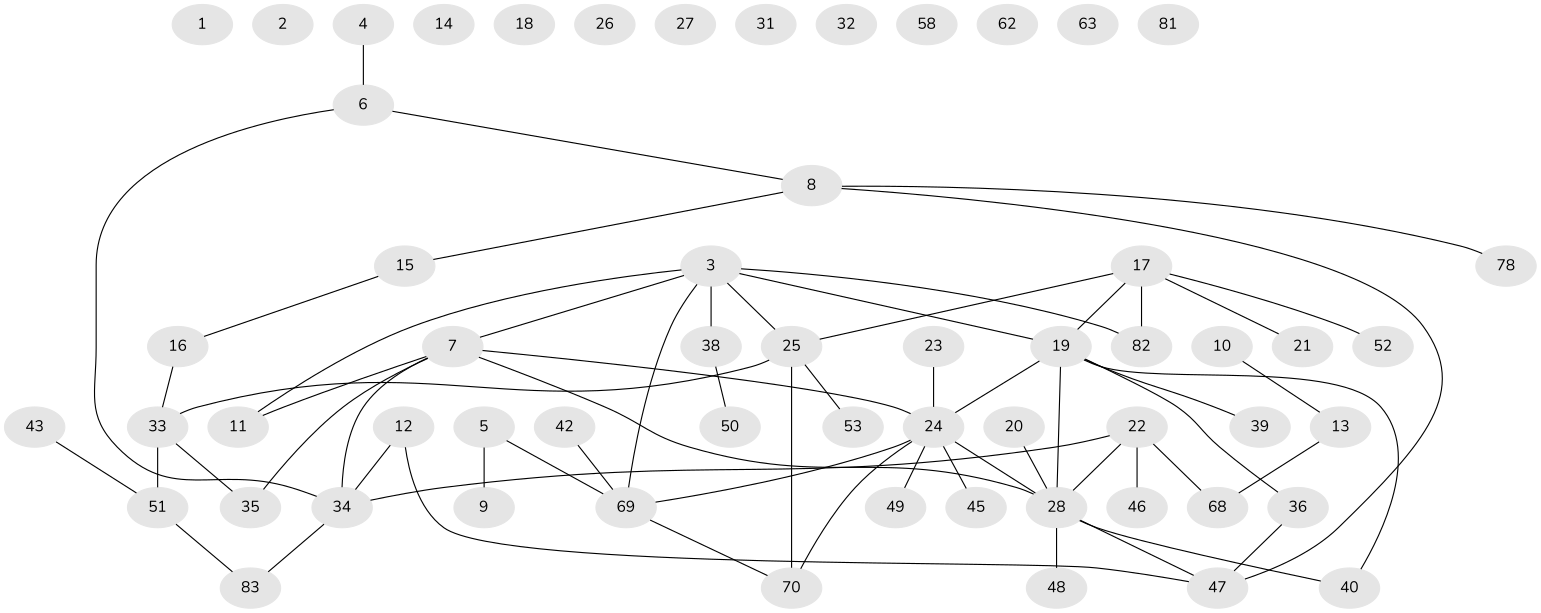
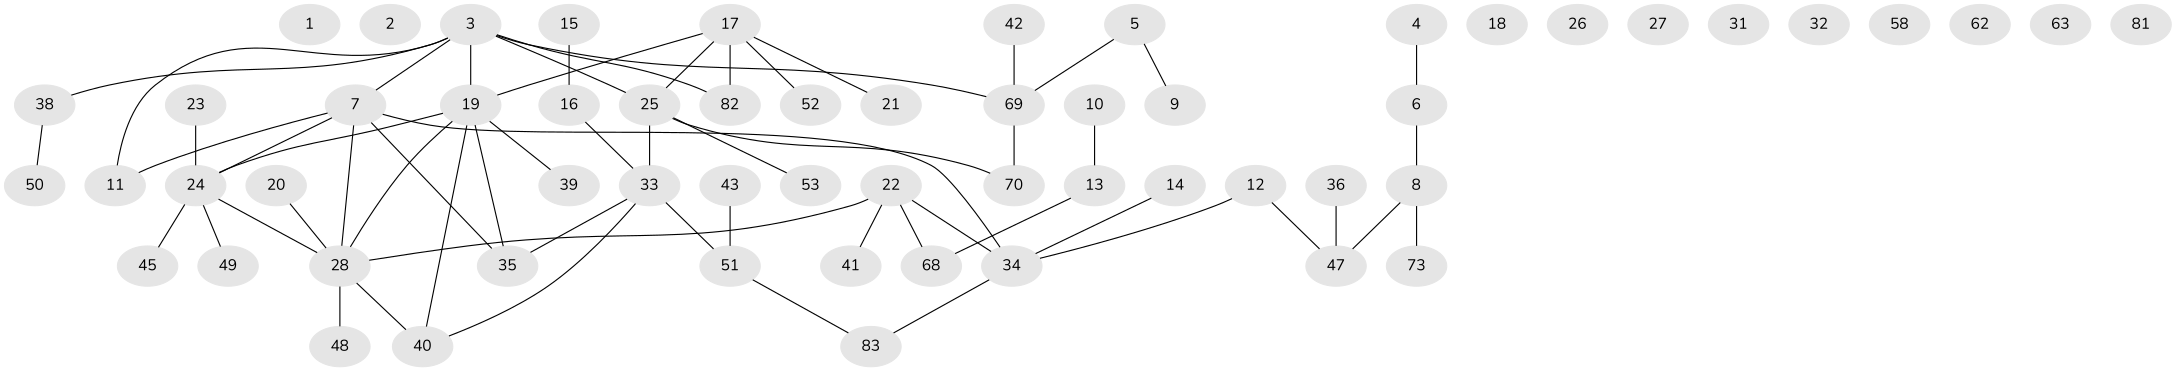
(608, 226) -> none
(1506, 266) -> (1417, 266)
none -> (552, 283)
(96, 311) -> (1093, 226)
(1188, 416) -> (489, 186)
(785, 477) -> none
(847, 497) -> none
(1137, 508) -> (851, 266)
(1137, 548) -> none
